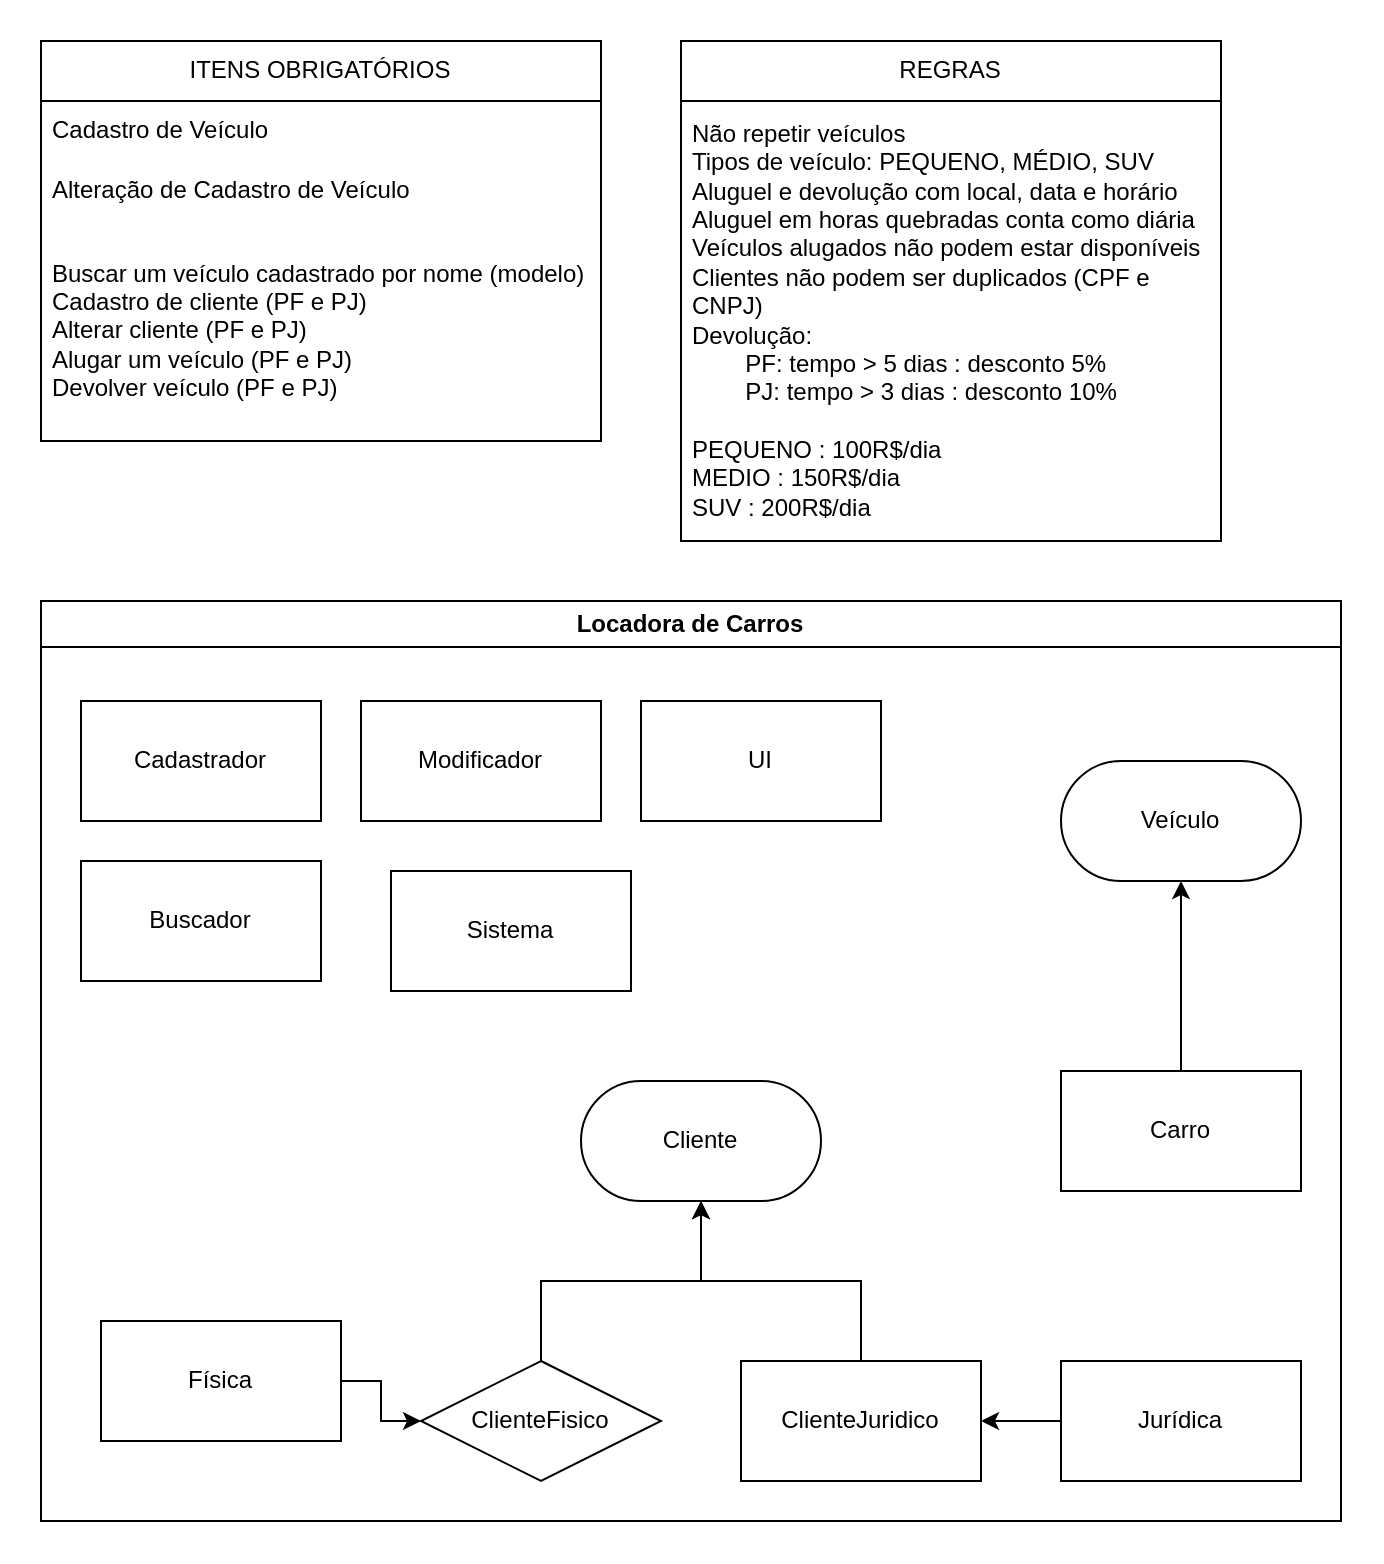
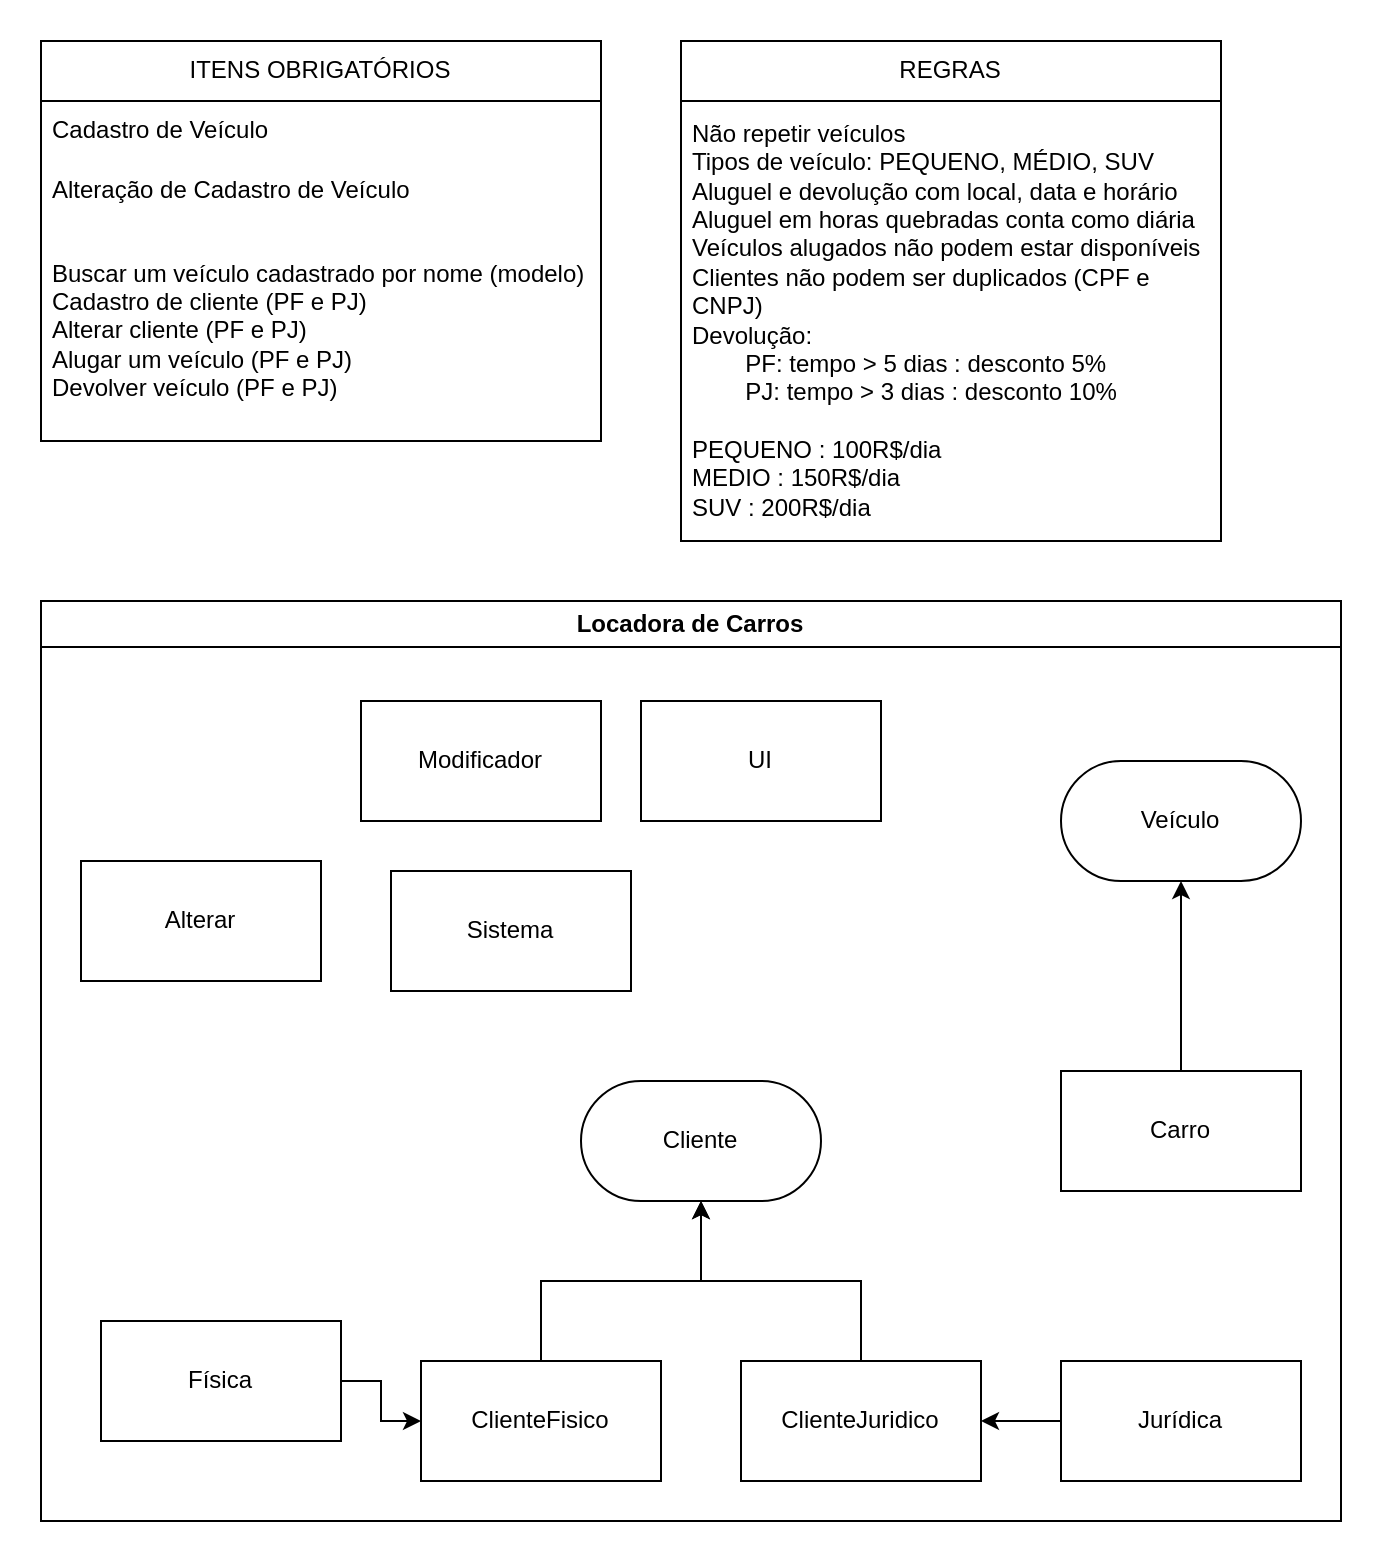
(201, 761) -> none
(201, 921) -> (201, 921)
(541, 1421) -> (541, 1421)
